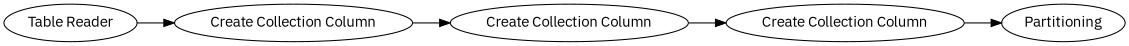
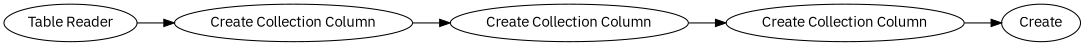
(1063, 23) -> (1041, 23)
